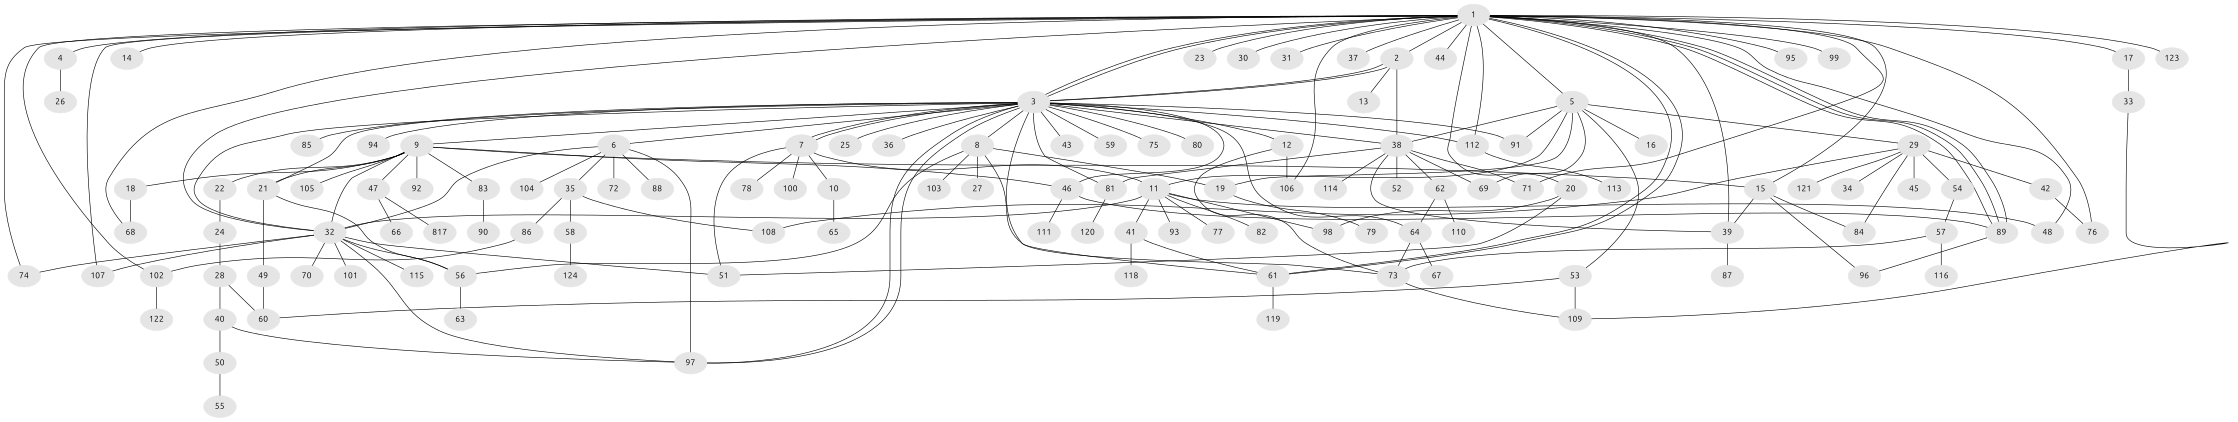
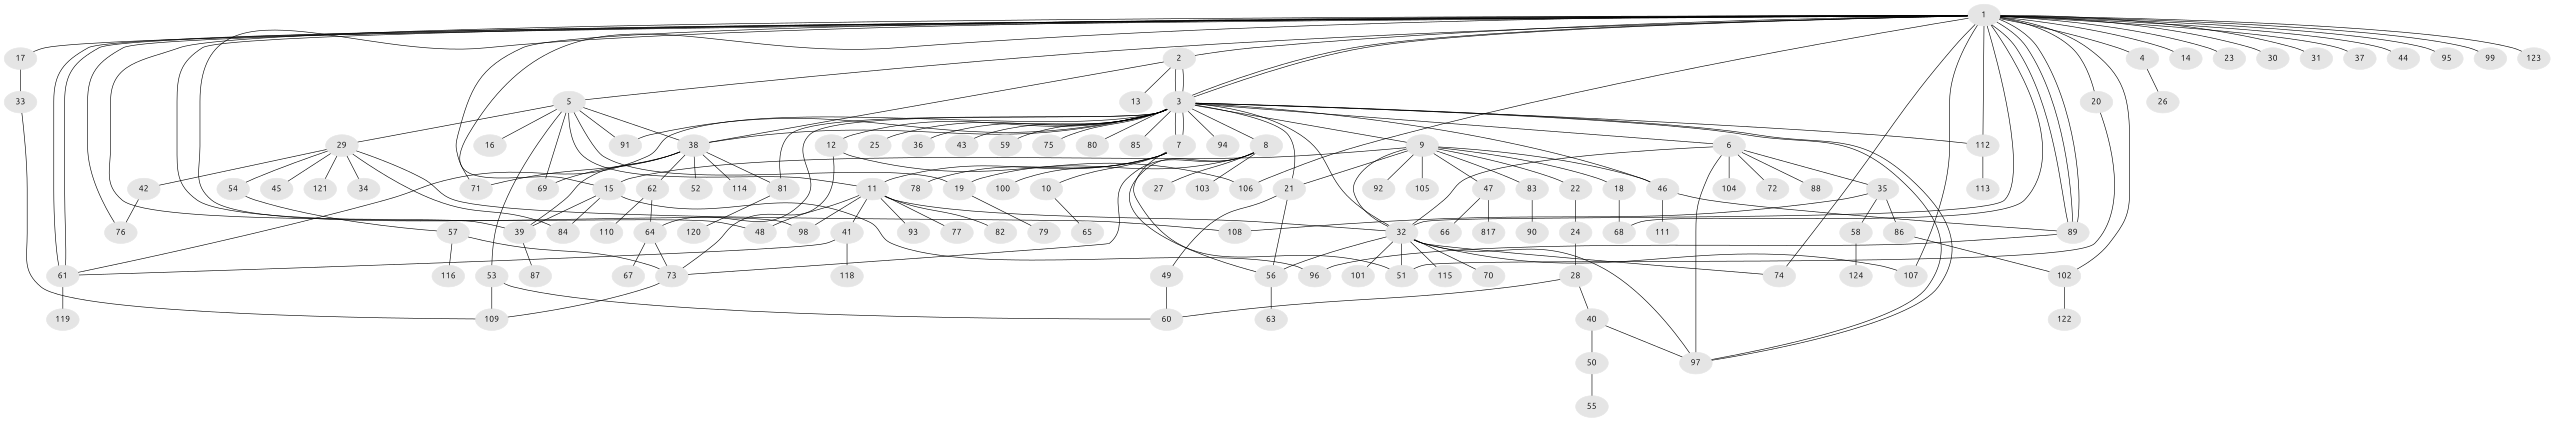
(1449, 211) -> (469, 48)
